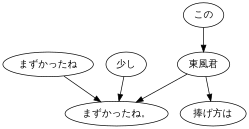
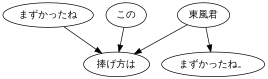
(204, 36) -> (122, 36)
(126, 64) -> none
(80, 87) -> (80, 38)
